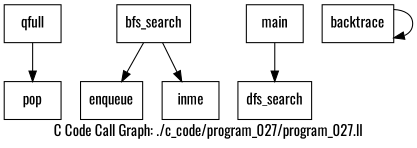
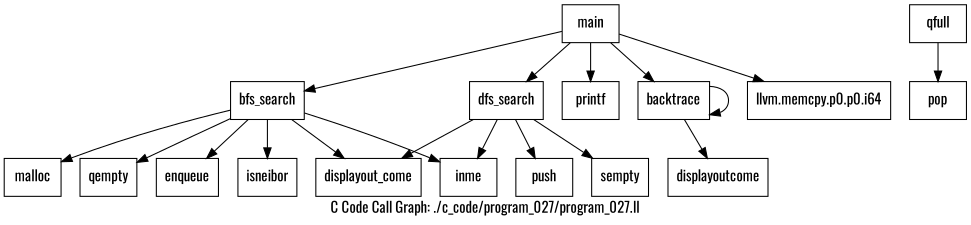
none -> (628, 59)
none -> (438, 60)
none -> (591, 101)
none -> (819, 101)
none -> (490, 134)
none -> (33, 177)
none -> (108, 177)
none -> (267, 177)
none -> (368, 177)
none -> (544, 177)
none -> (620, 177)
none -> (718, 177)
